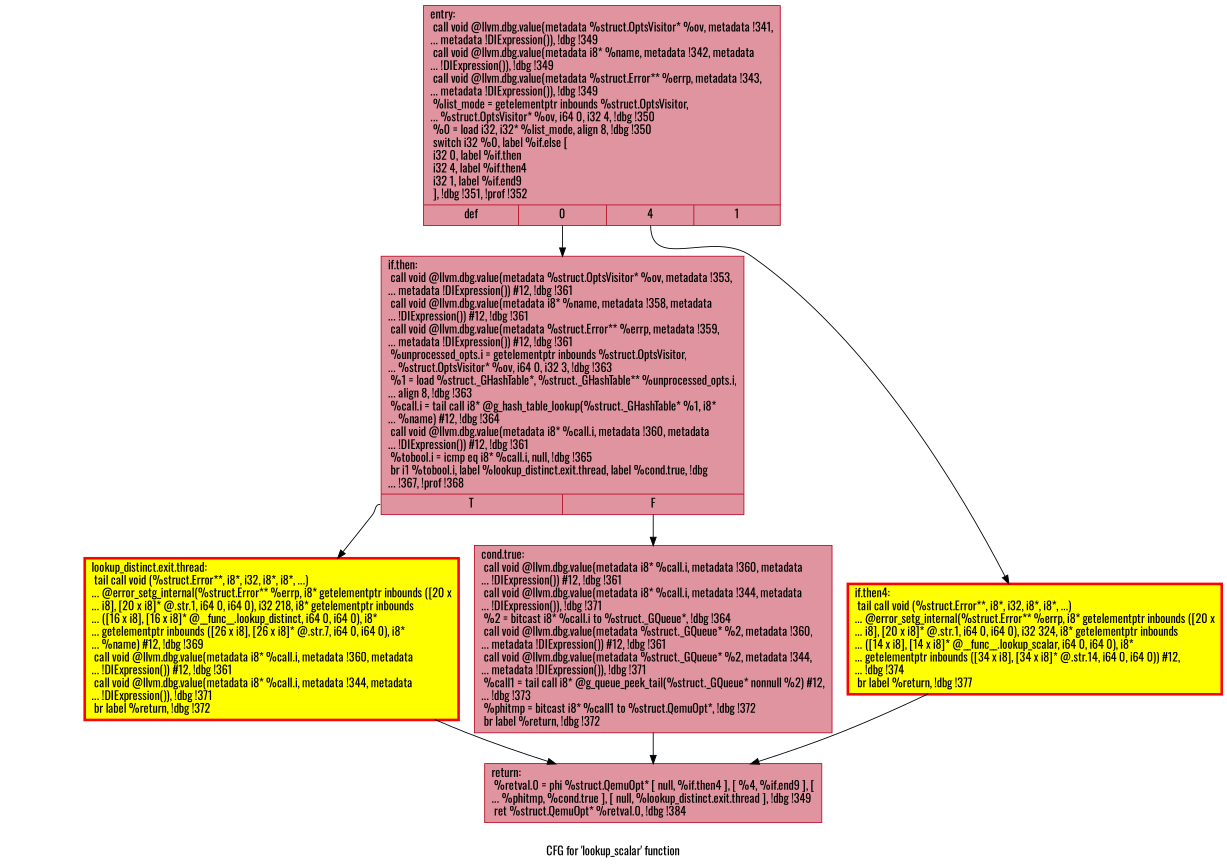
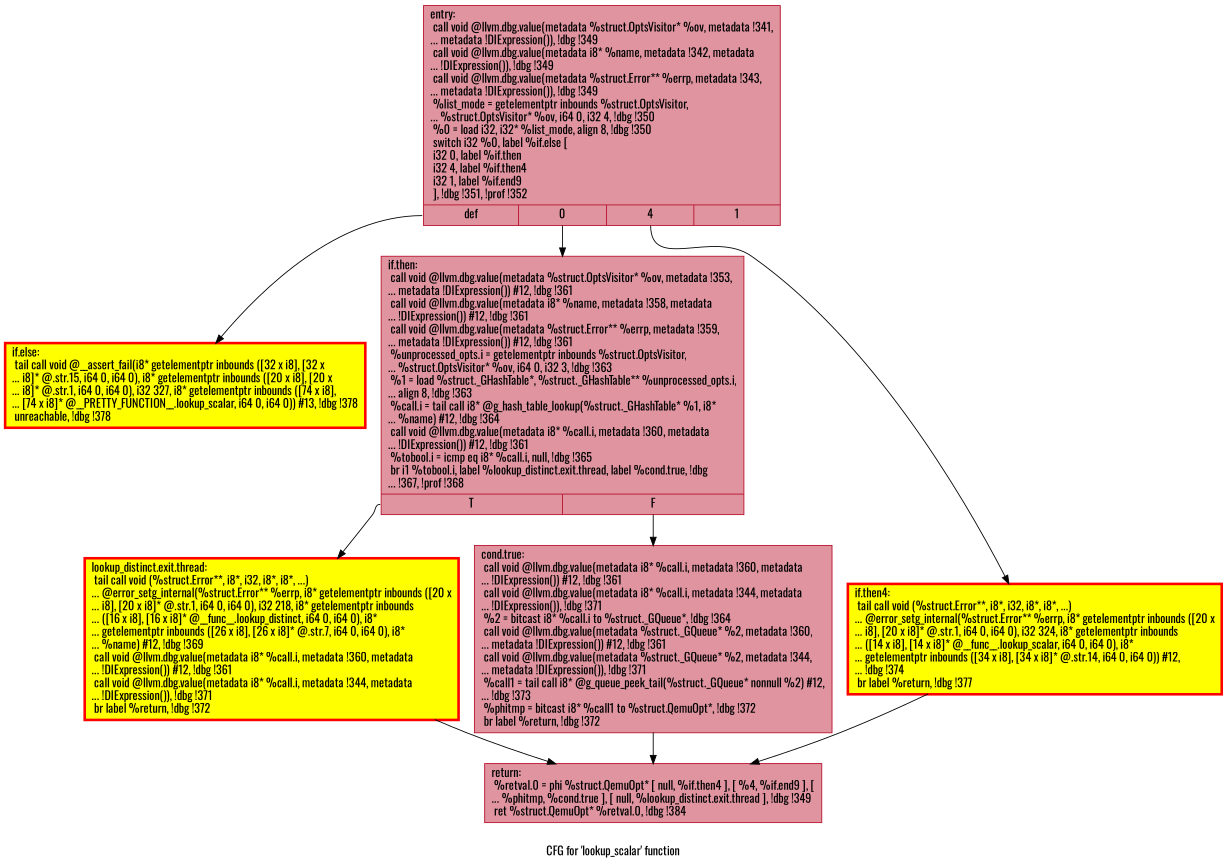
none -> (185, 385)
